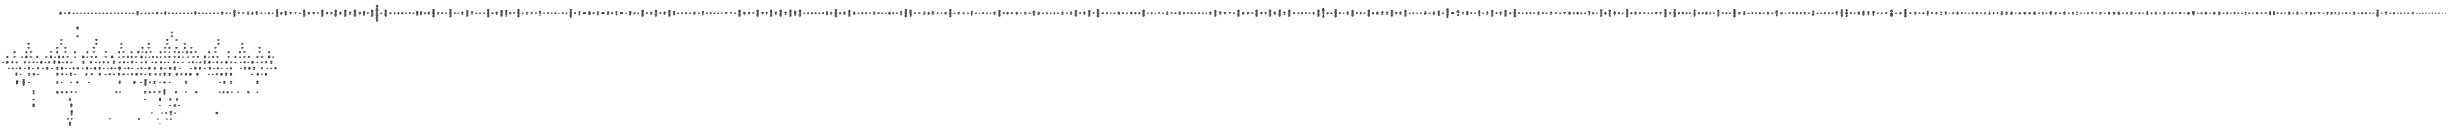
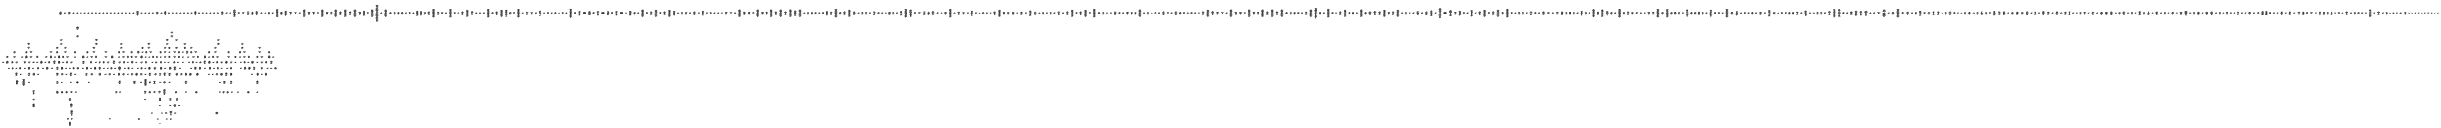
(1004, 13) -> none
(1188, 13) -> none
